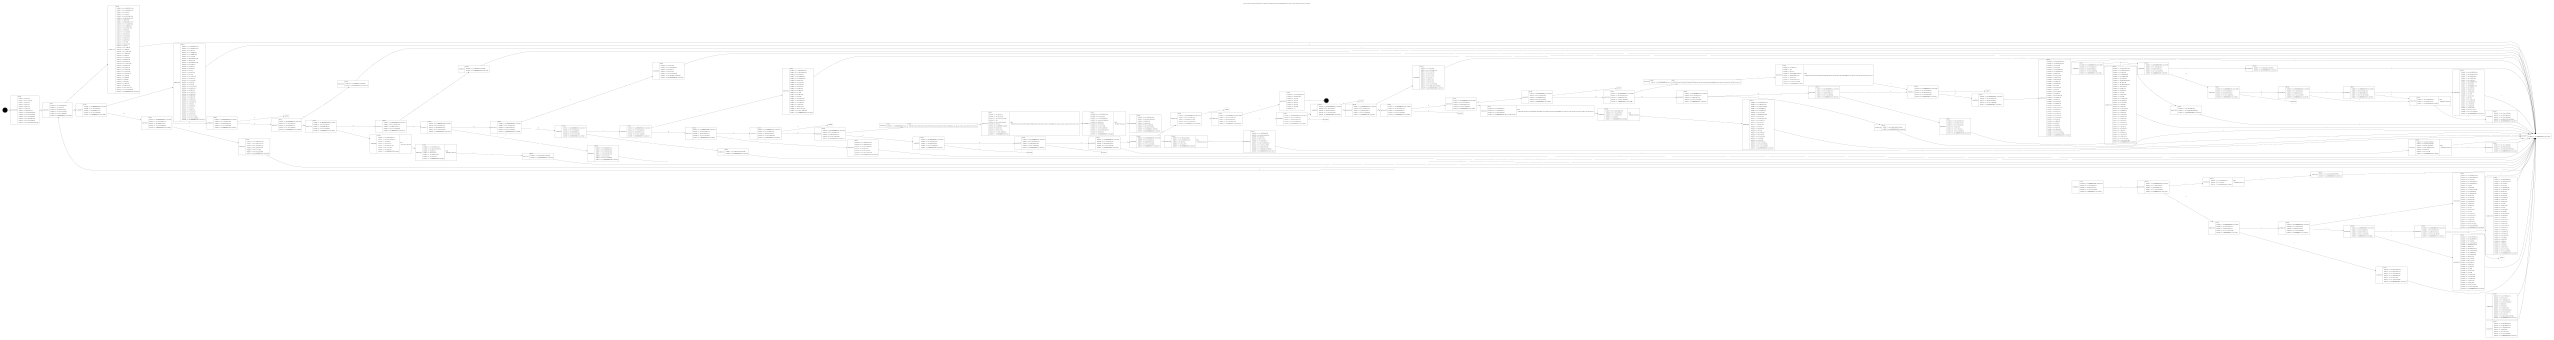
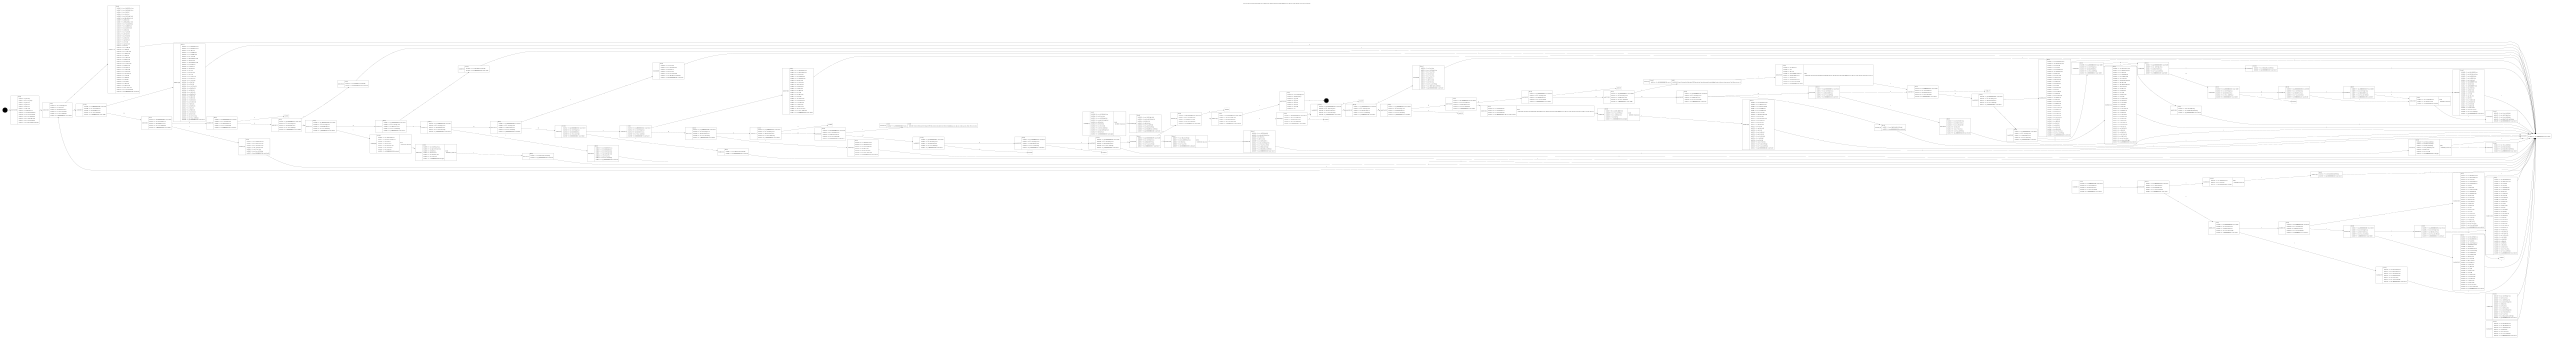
(1030, 124) -> none
none -> (2022, 135)
